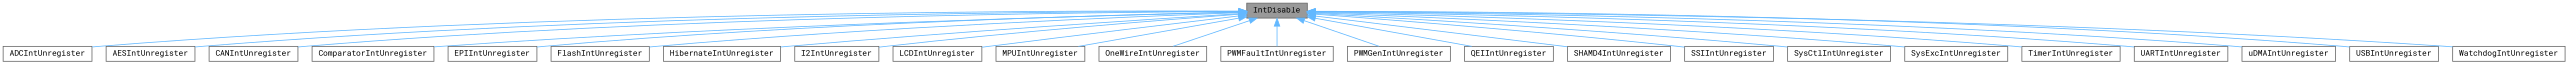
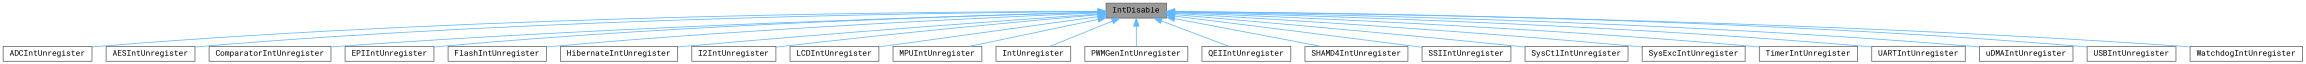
(254, 54) -> none
(1153, 54) -> none
(1277, 54) -> (1033, 54)
